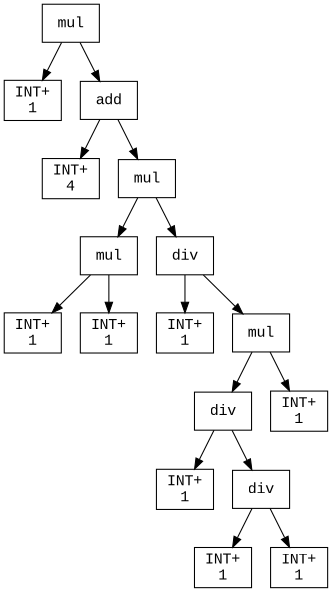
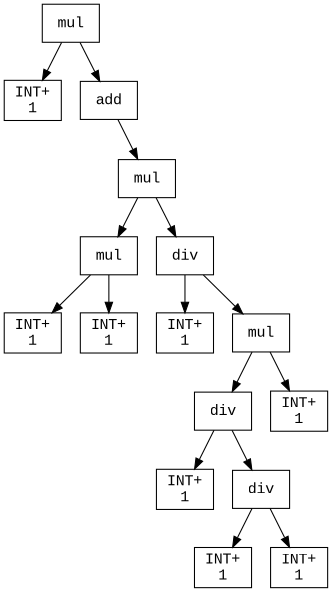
(71, 179) -> none
